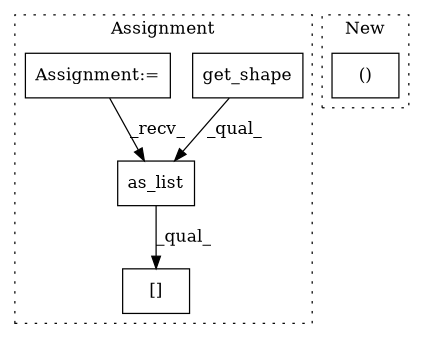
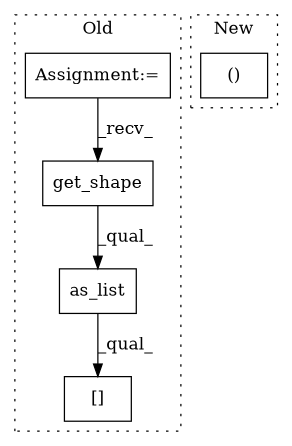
(164, 29) -> (98, 29)
(124, 124) -> (98, 123)
